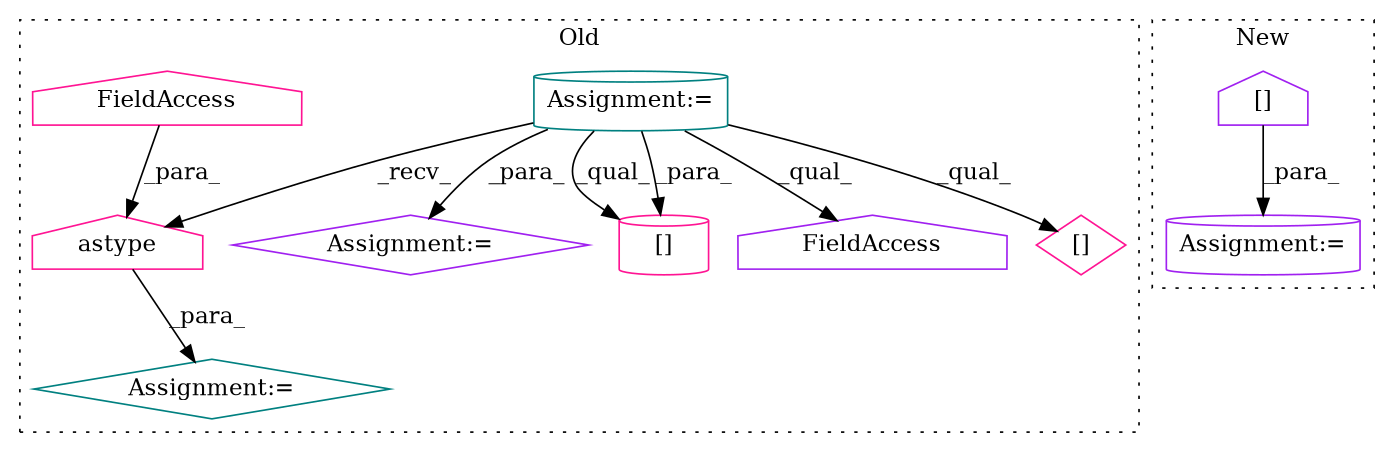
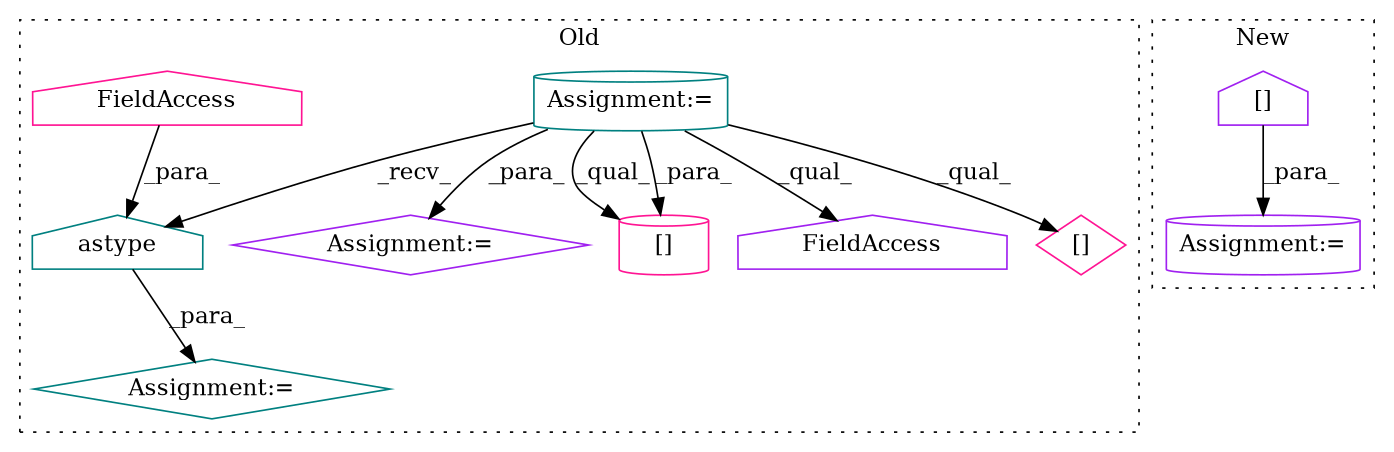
(118, 245) -> (118, 245)
